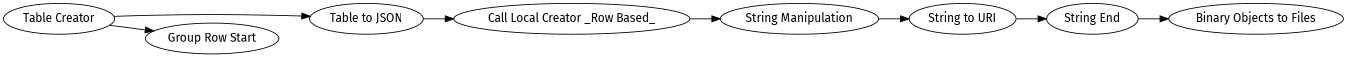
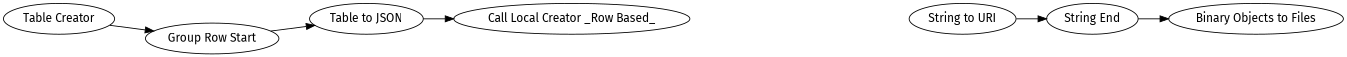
(208, 15) -> (288, 29)
(799, 19) -> none
